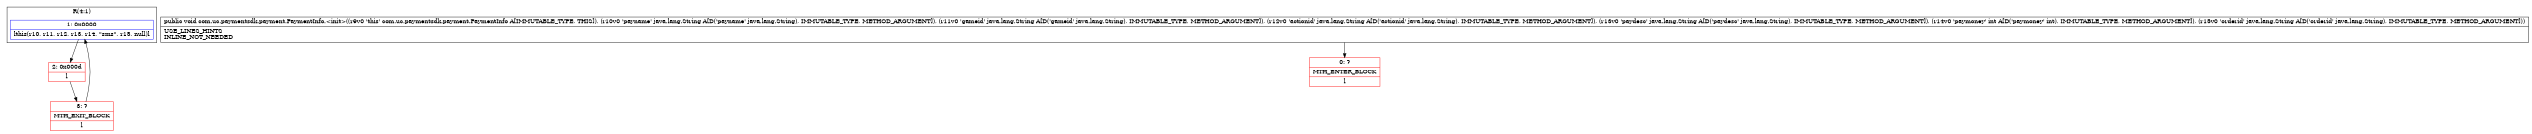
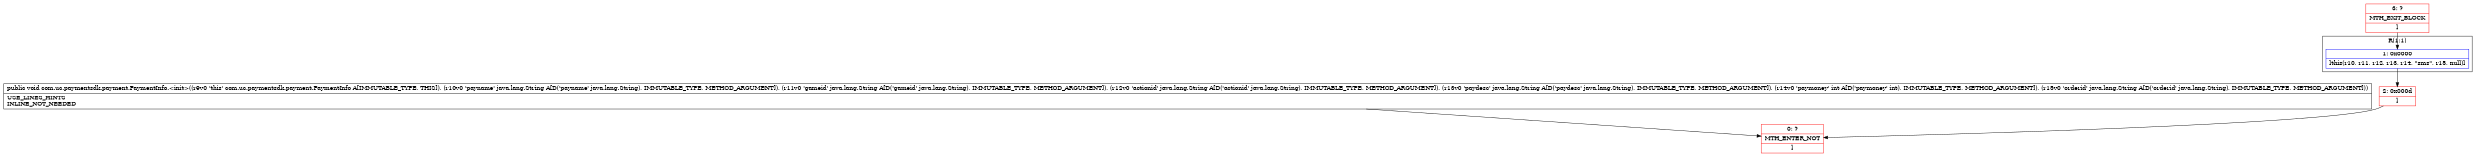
(82, 12) -> (2397, 41)
(1345, 72) -> (1792, 138)
(73, 90) -> (2106, 129)
